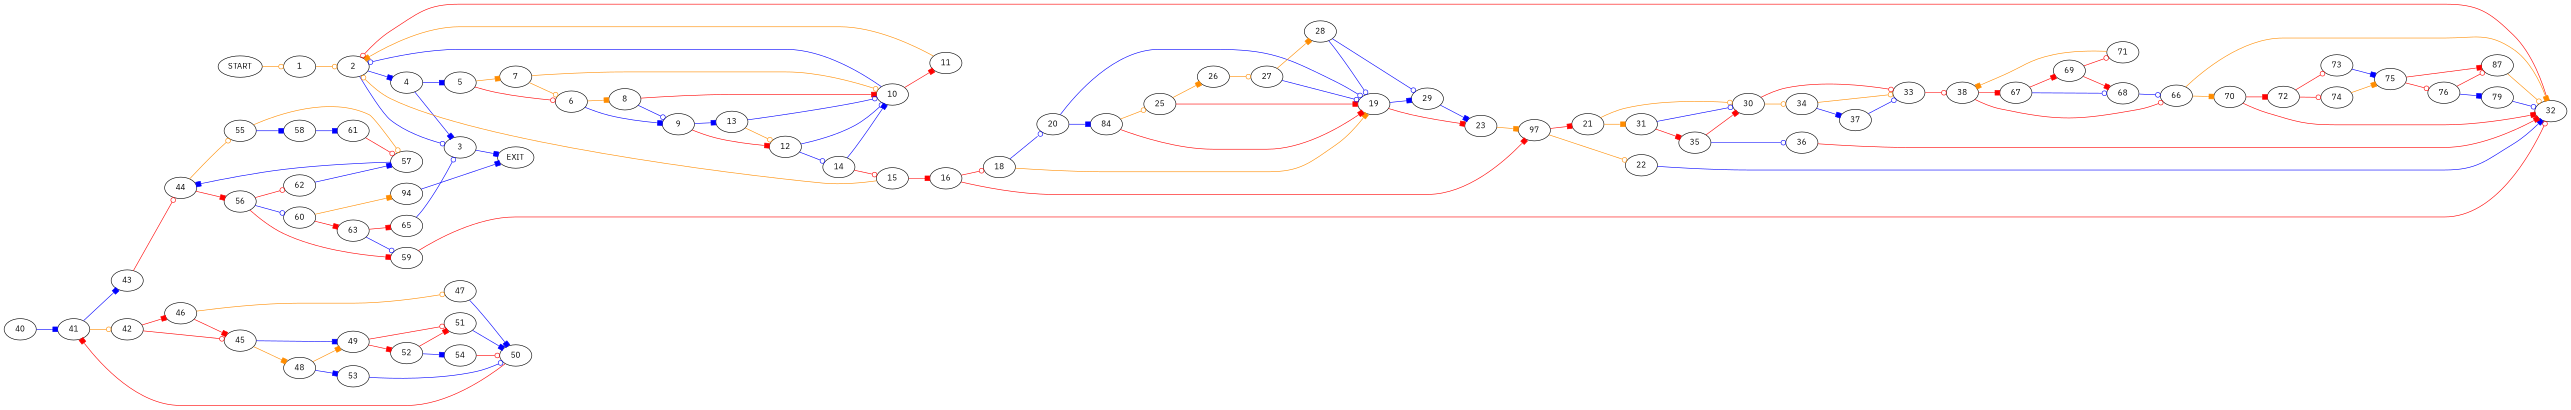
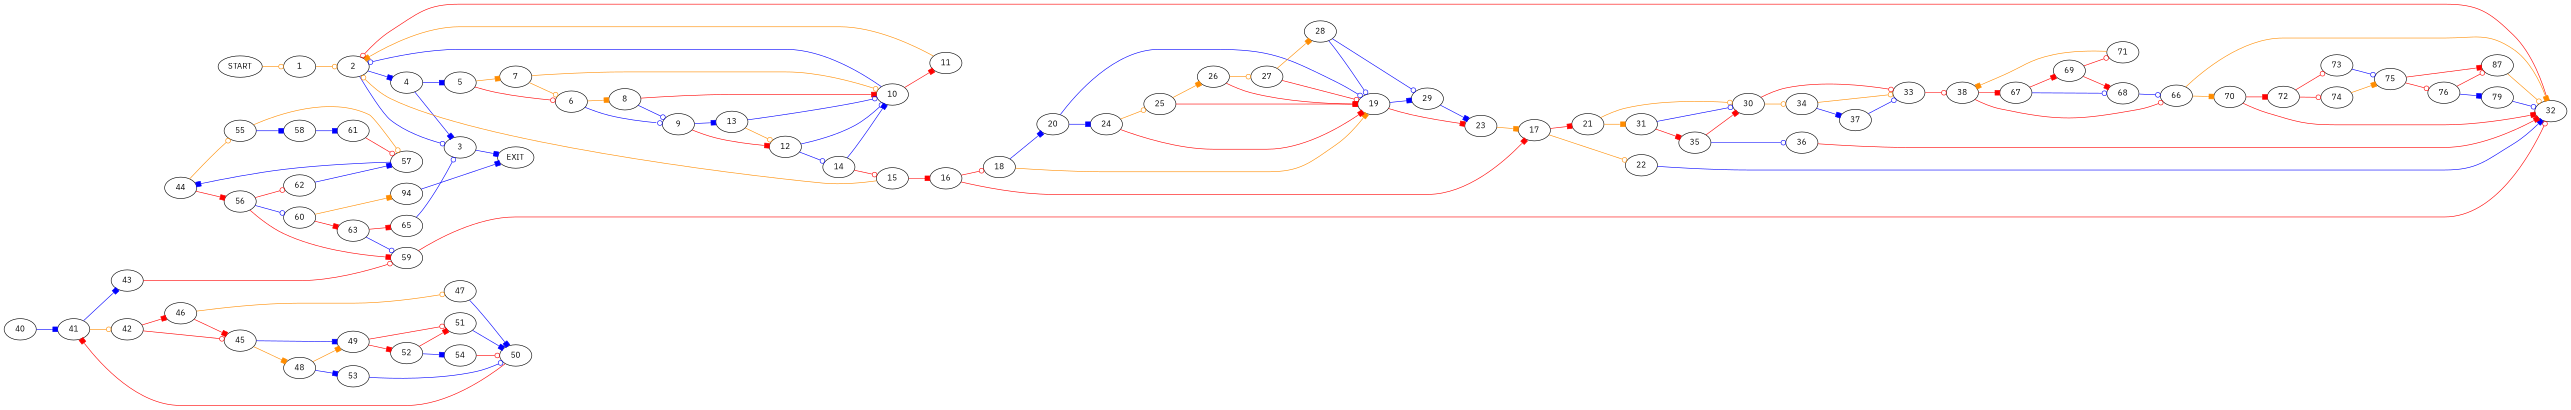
(2361, 72) -> (2361, 72)
(1318, 90) -> (1318, 90)
none -> (1288, 100)
(620, 118) -> (620, 118)
(1106, 124) -> (1106, 124)
(1534, 130) -> (1534, 130)
(1024, 148) -> (1024, 148)
(153, 236) -> (266, 281)
